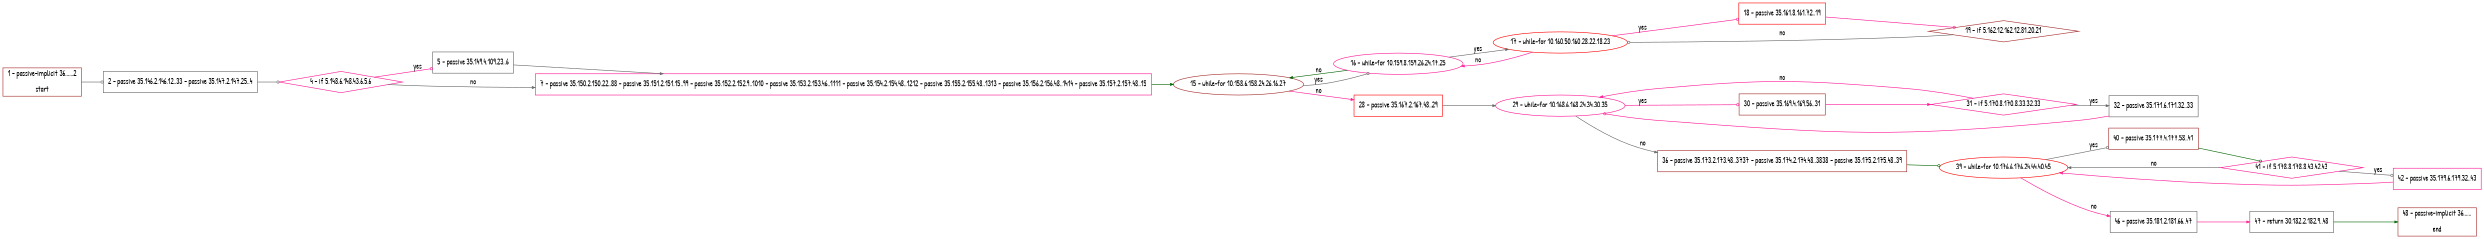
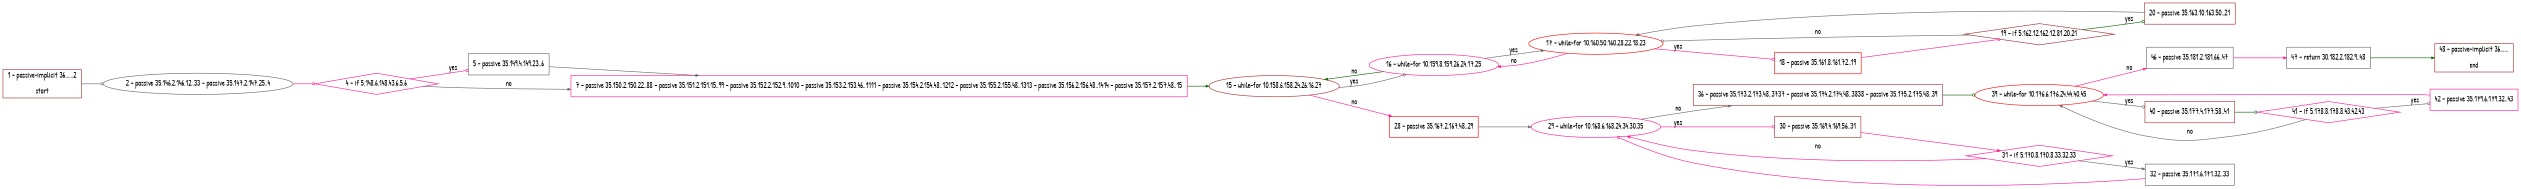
none -> (2190, 14)
(473, 63) -> (509, 64)
(180, 82) -> (198, 84)
(267, 82) -> (303, 84)
